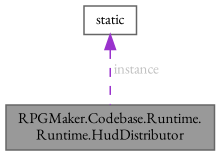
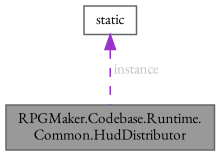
(110, 128) -> (110, 128)
